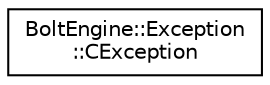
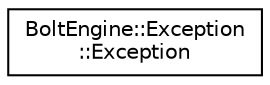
(135, 42) -> (135, 42)
